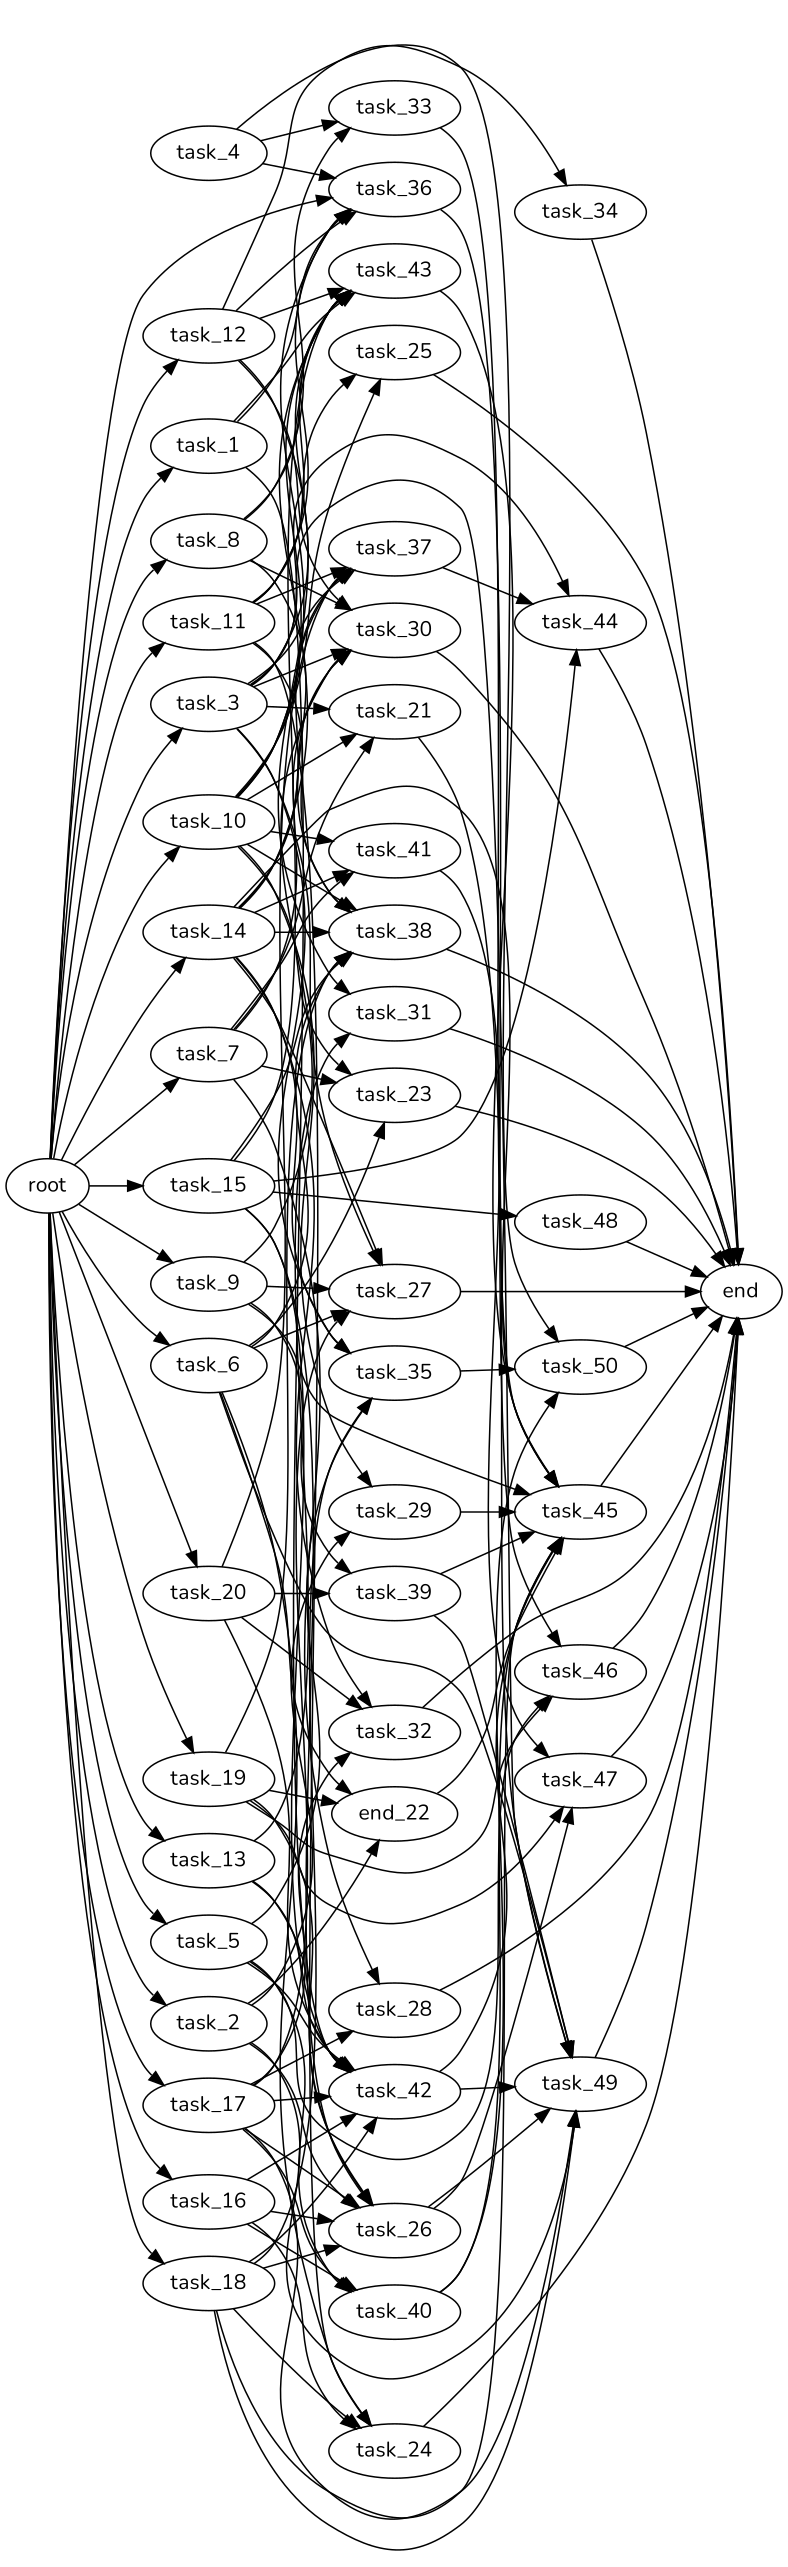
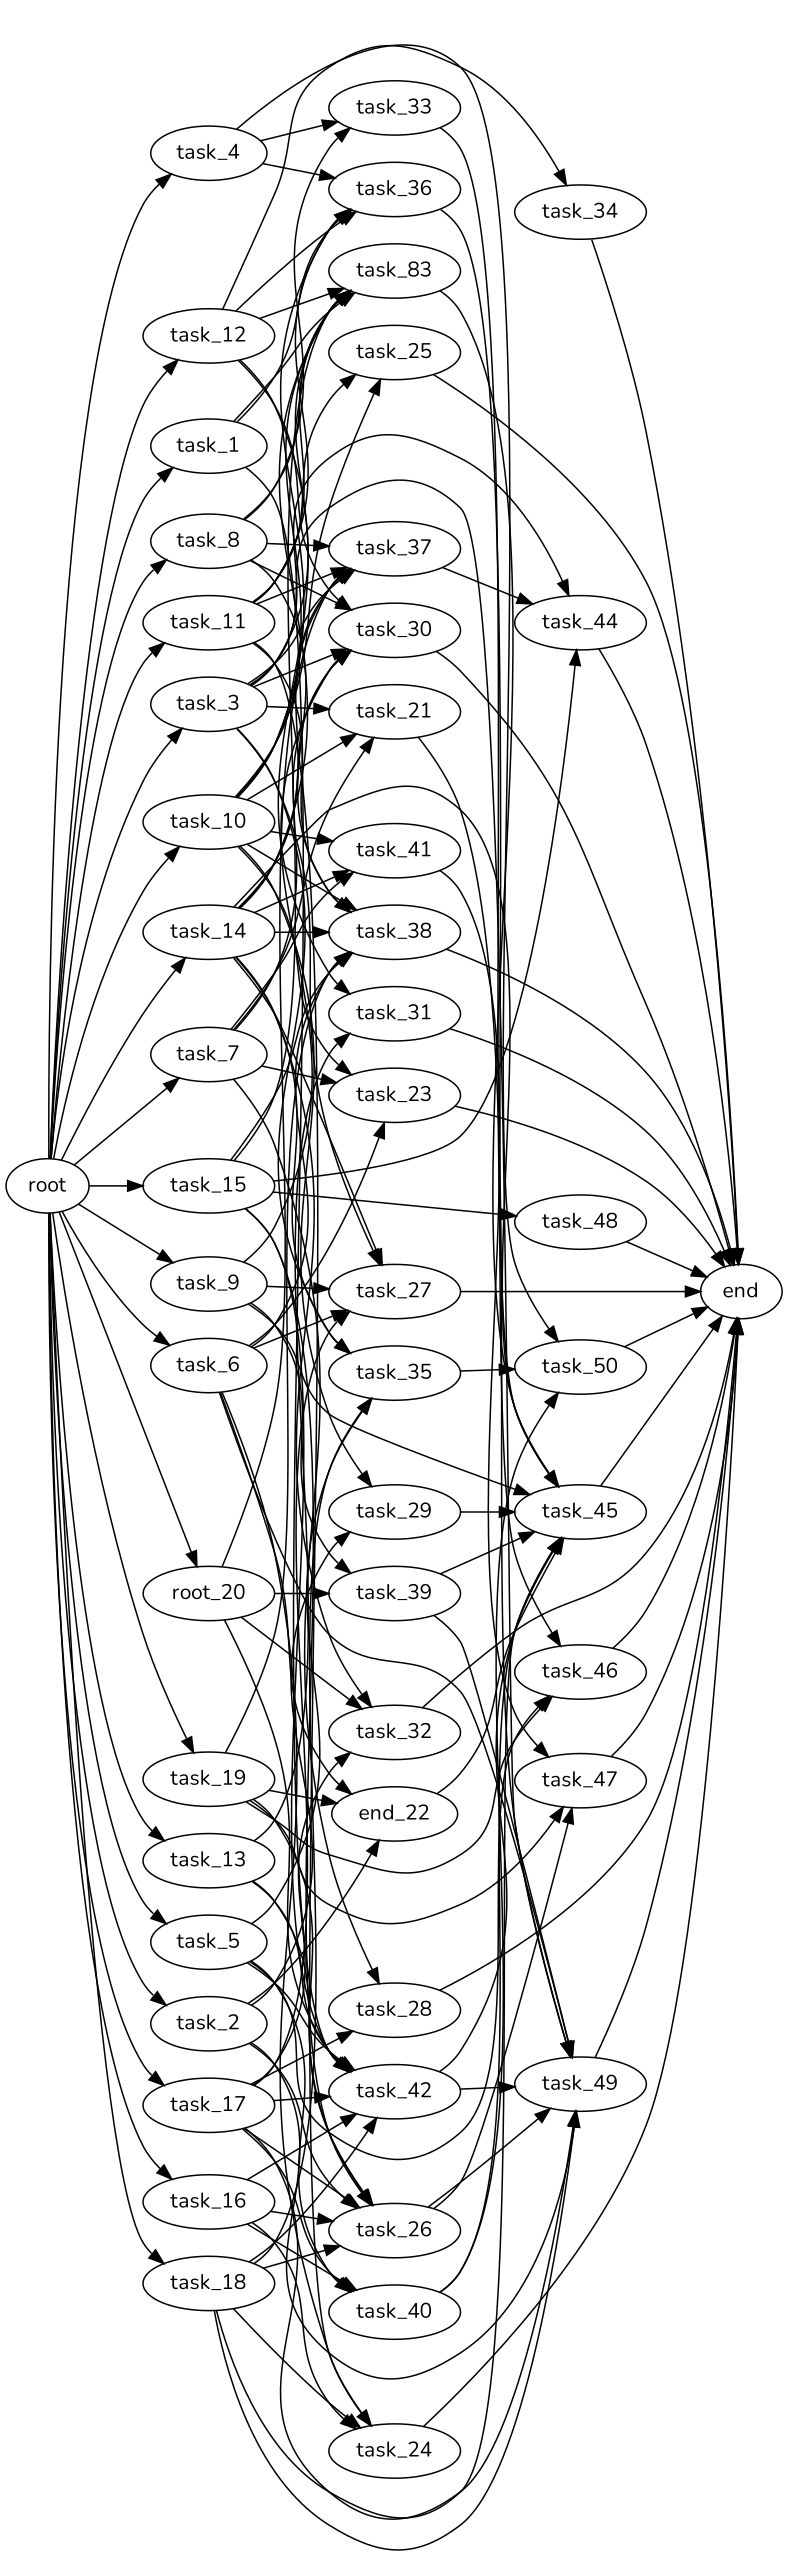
(395, 271) -> (395, 271)
none -> (290, 544)
(92, 570) -> (63, 664)
(209, 1593) -> (209, 1593)
